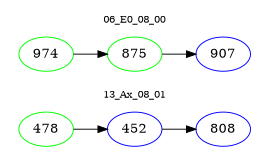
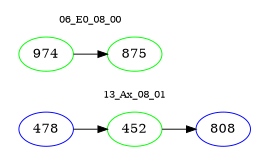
(223, 54) -> none
(46, 129) -> (46, 129)
(135, 129) -> (135, 129)
